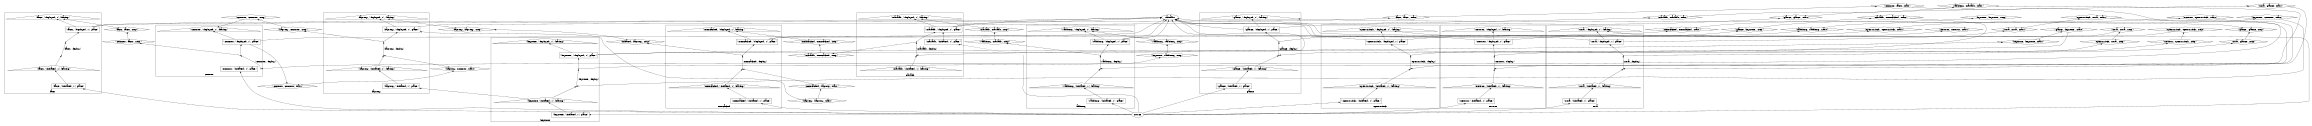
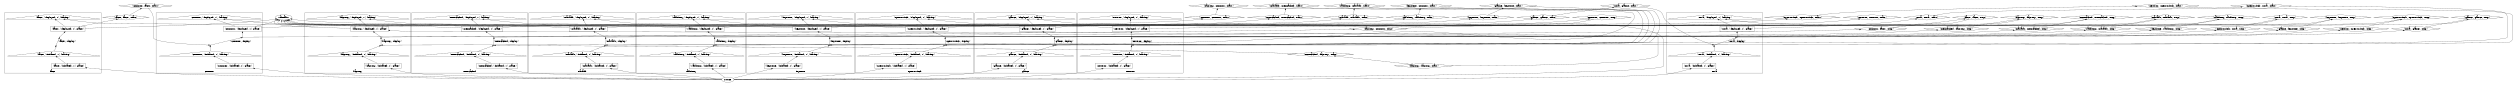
none -> (1573, 26)
(1311, 28) -> none
(943, 36) -> (591, 60)
(635, 42) -> (1956, 29)
none -> (210, 54)
(475, 94) -> (532, 77)
